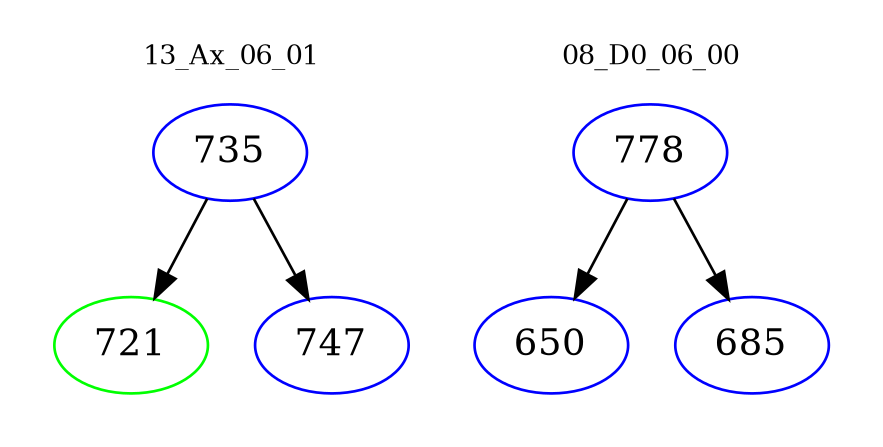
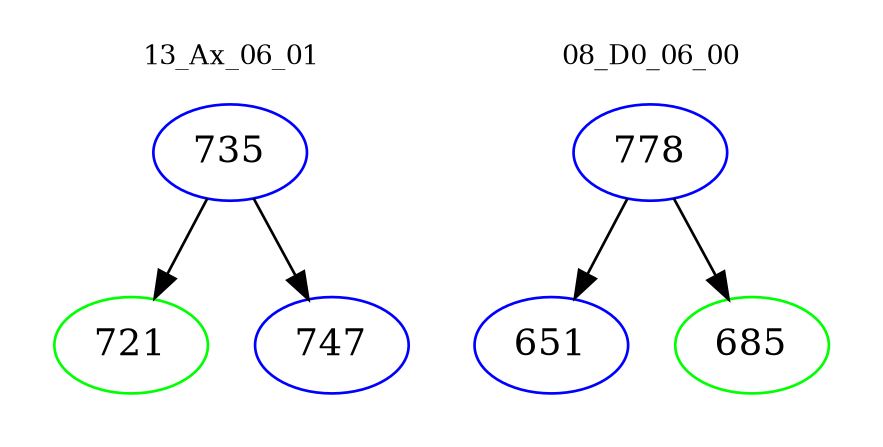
(551, 345) -> (551, 345)
(752, 345) -> (752, 345)
